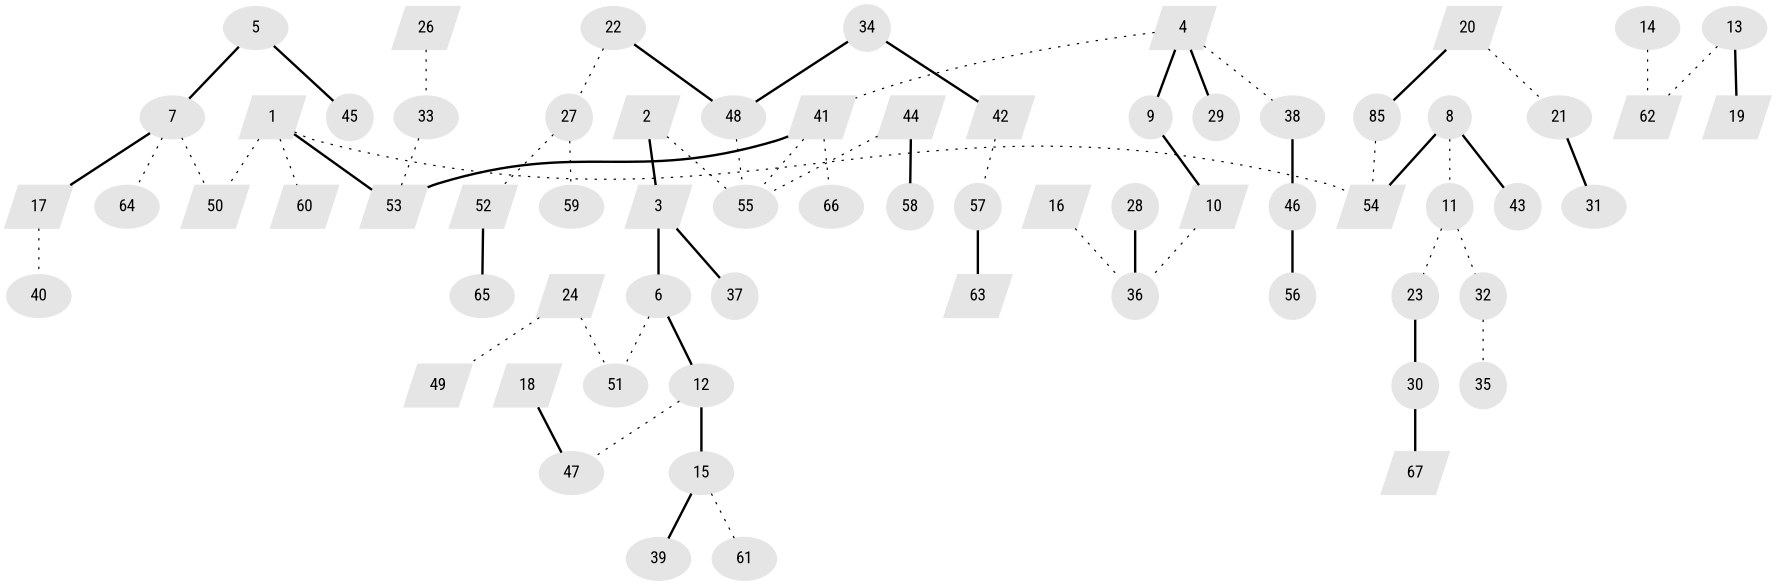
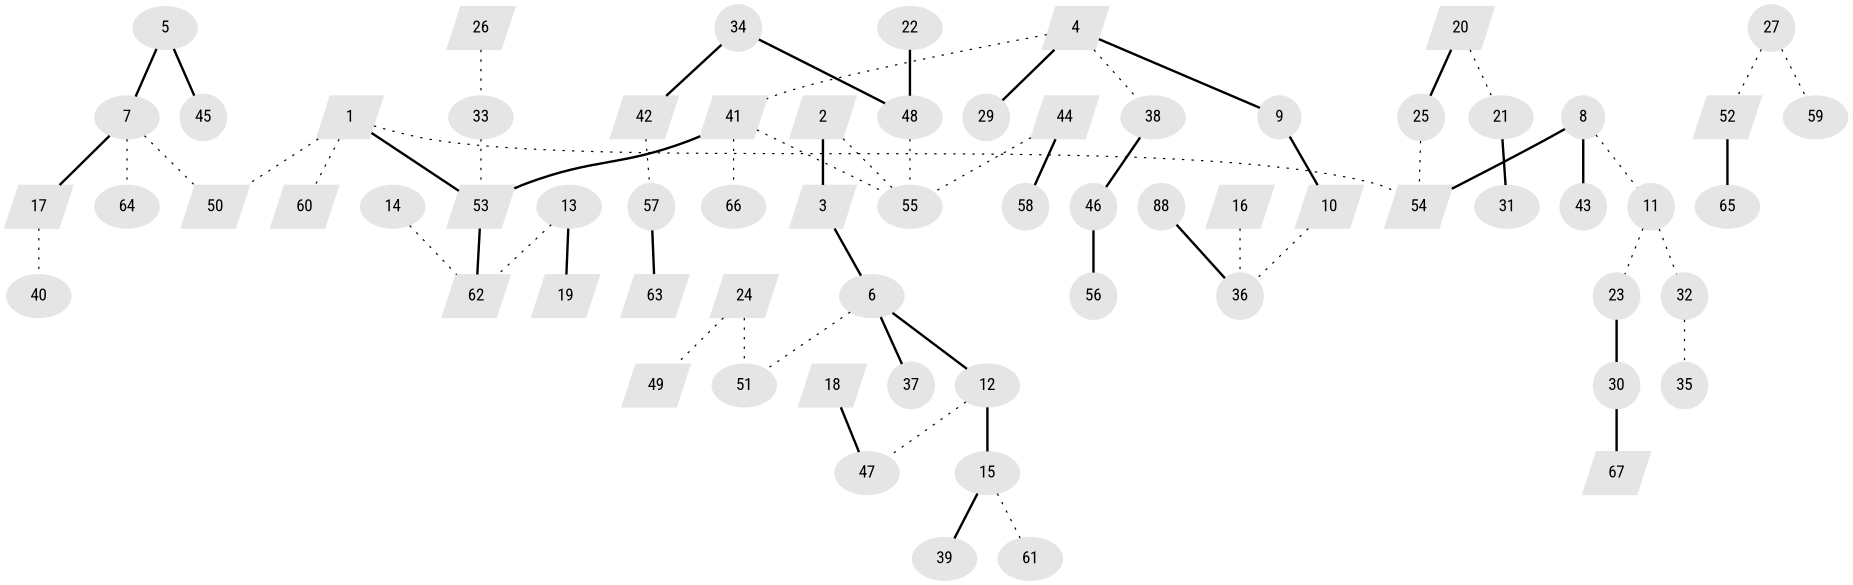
(591, 72) -> none
(1377, 117) -> (1421, 117)
(1135, 207) -> (1161, 207)
none -> (479, 252)
(698, 253) -> (891, 341)
